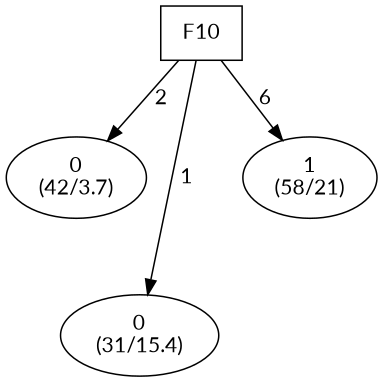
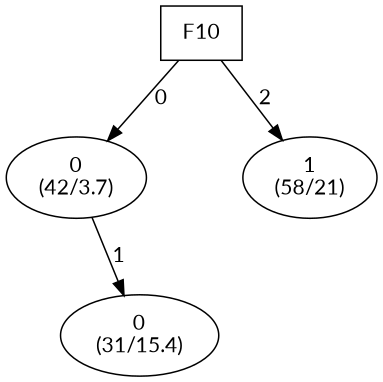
(161, 99) -> (161, 99)
(265, 99) -> (265, 99)
(173, 170) -> (105, 249)
